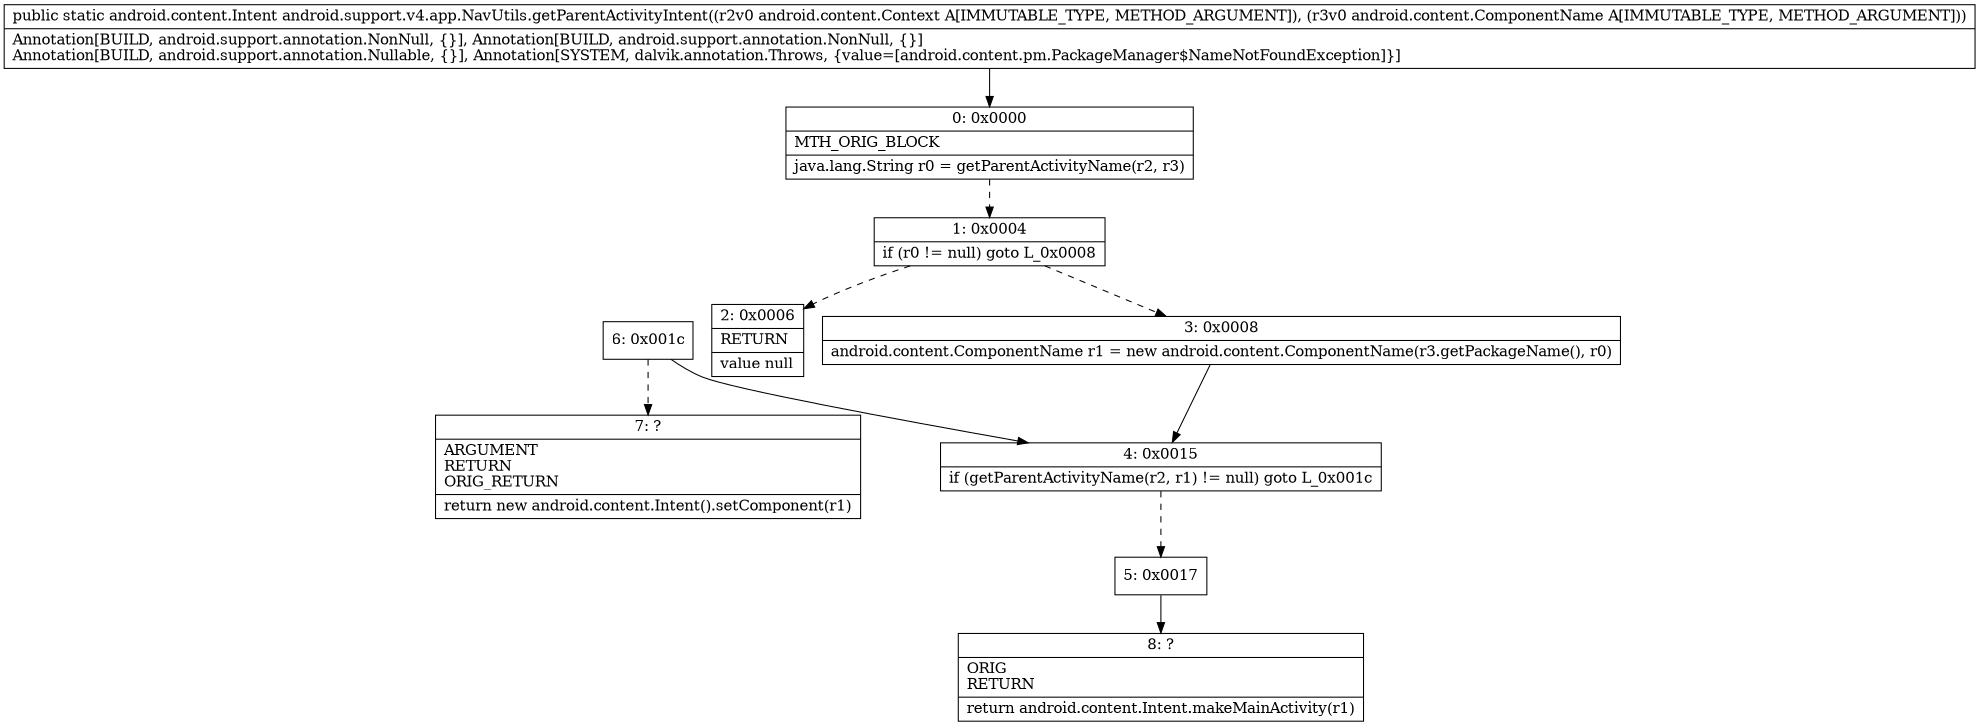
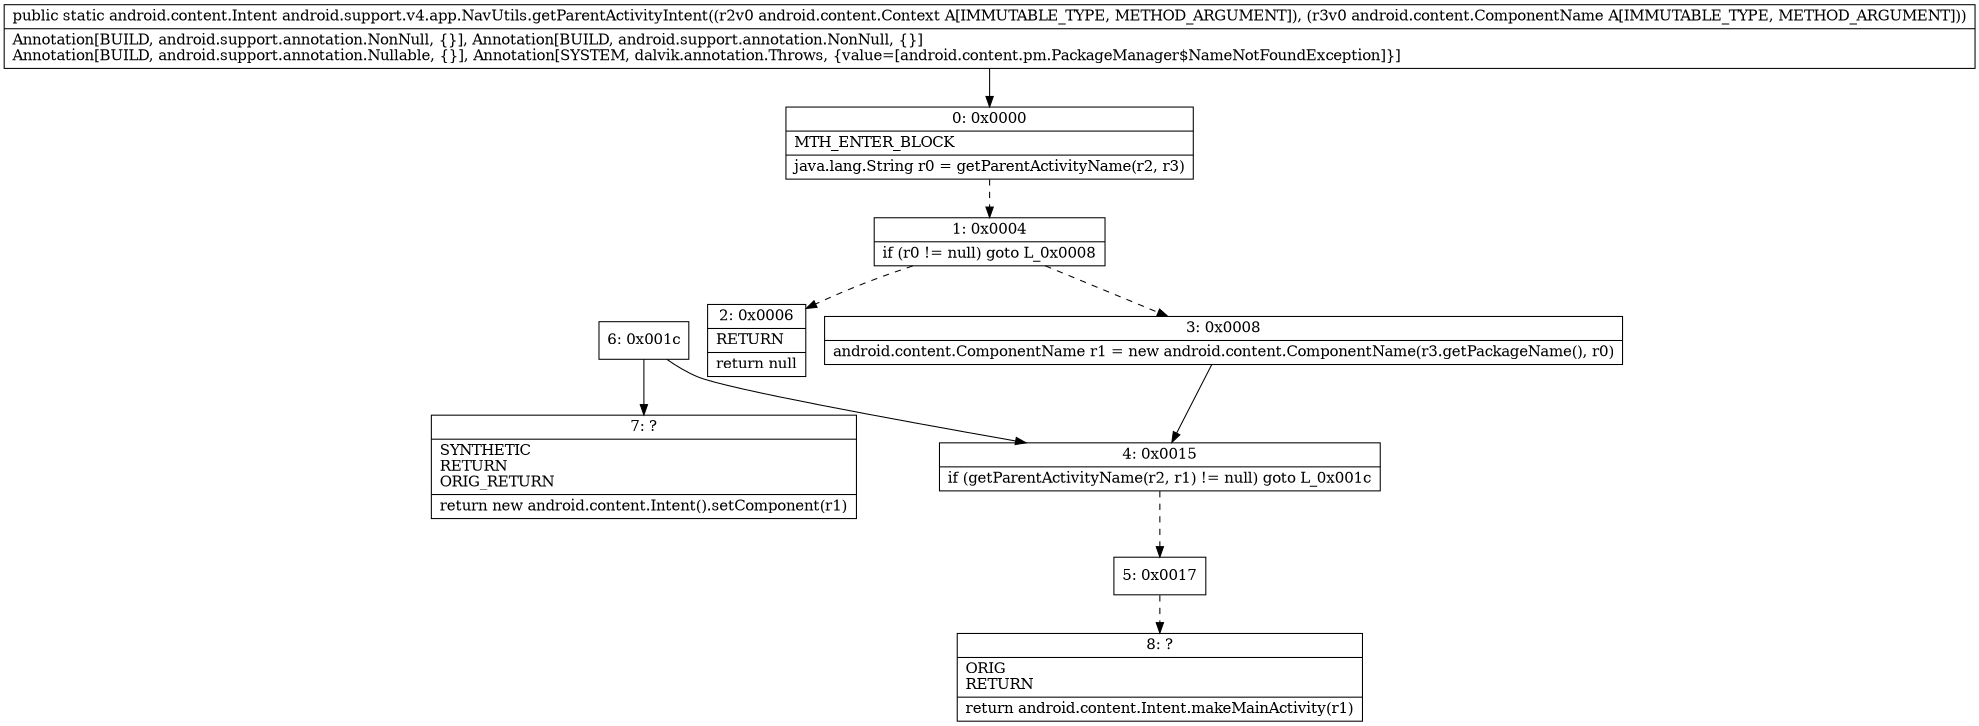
(867, 143) -> (875, 143)
(757, 364) -> (757, 364)
(648, 382) -> (644, 382)
(491, 451) -> (486, 451)
(1161, 609) -> (1160, 609)
